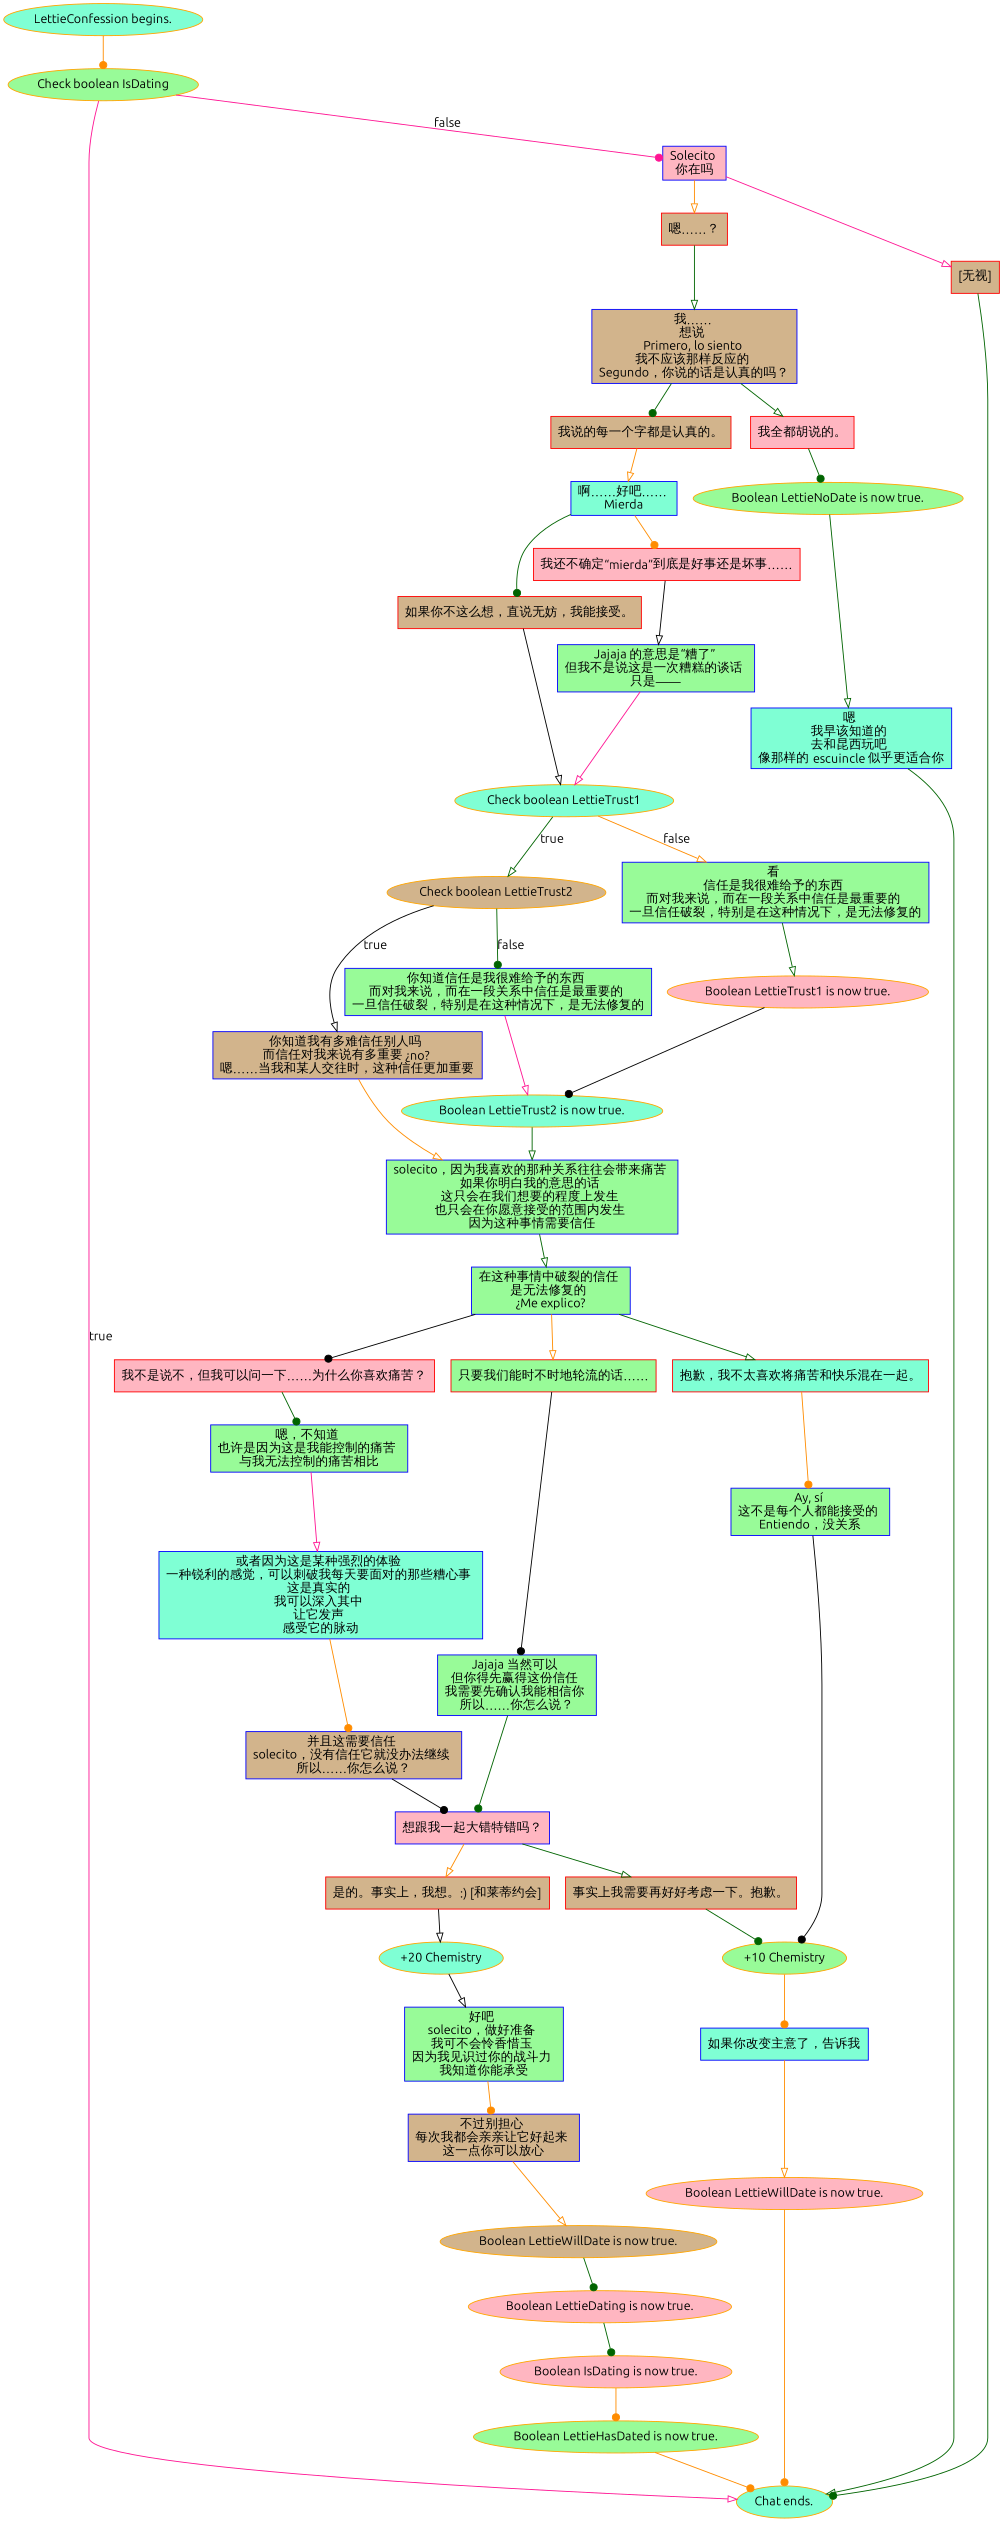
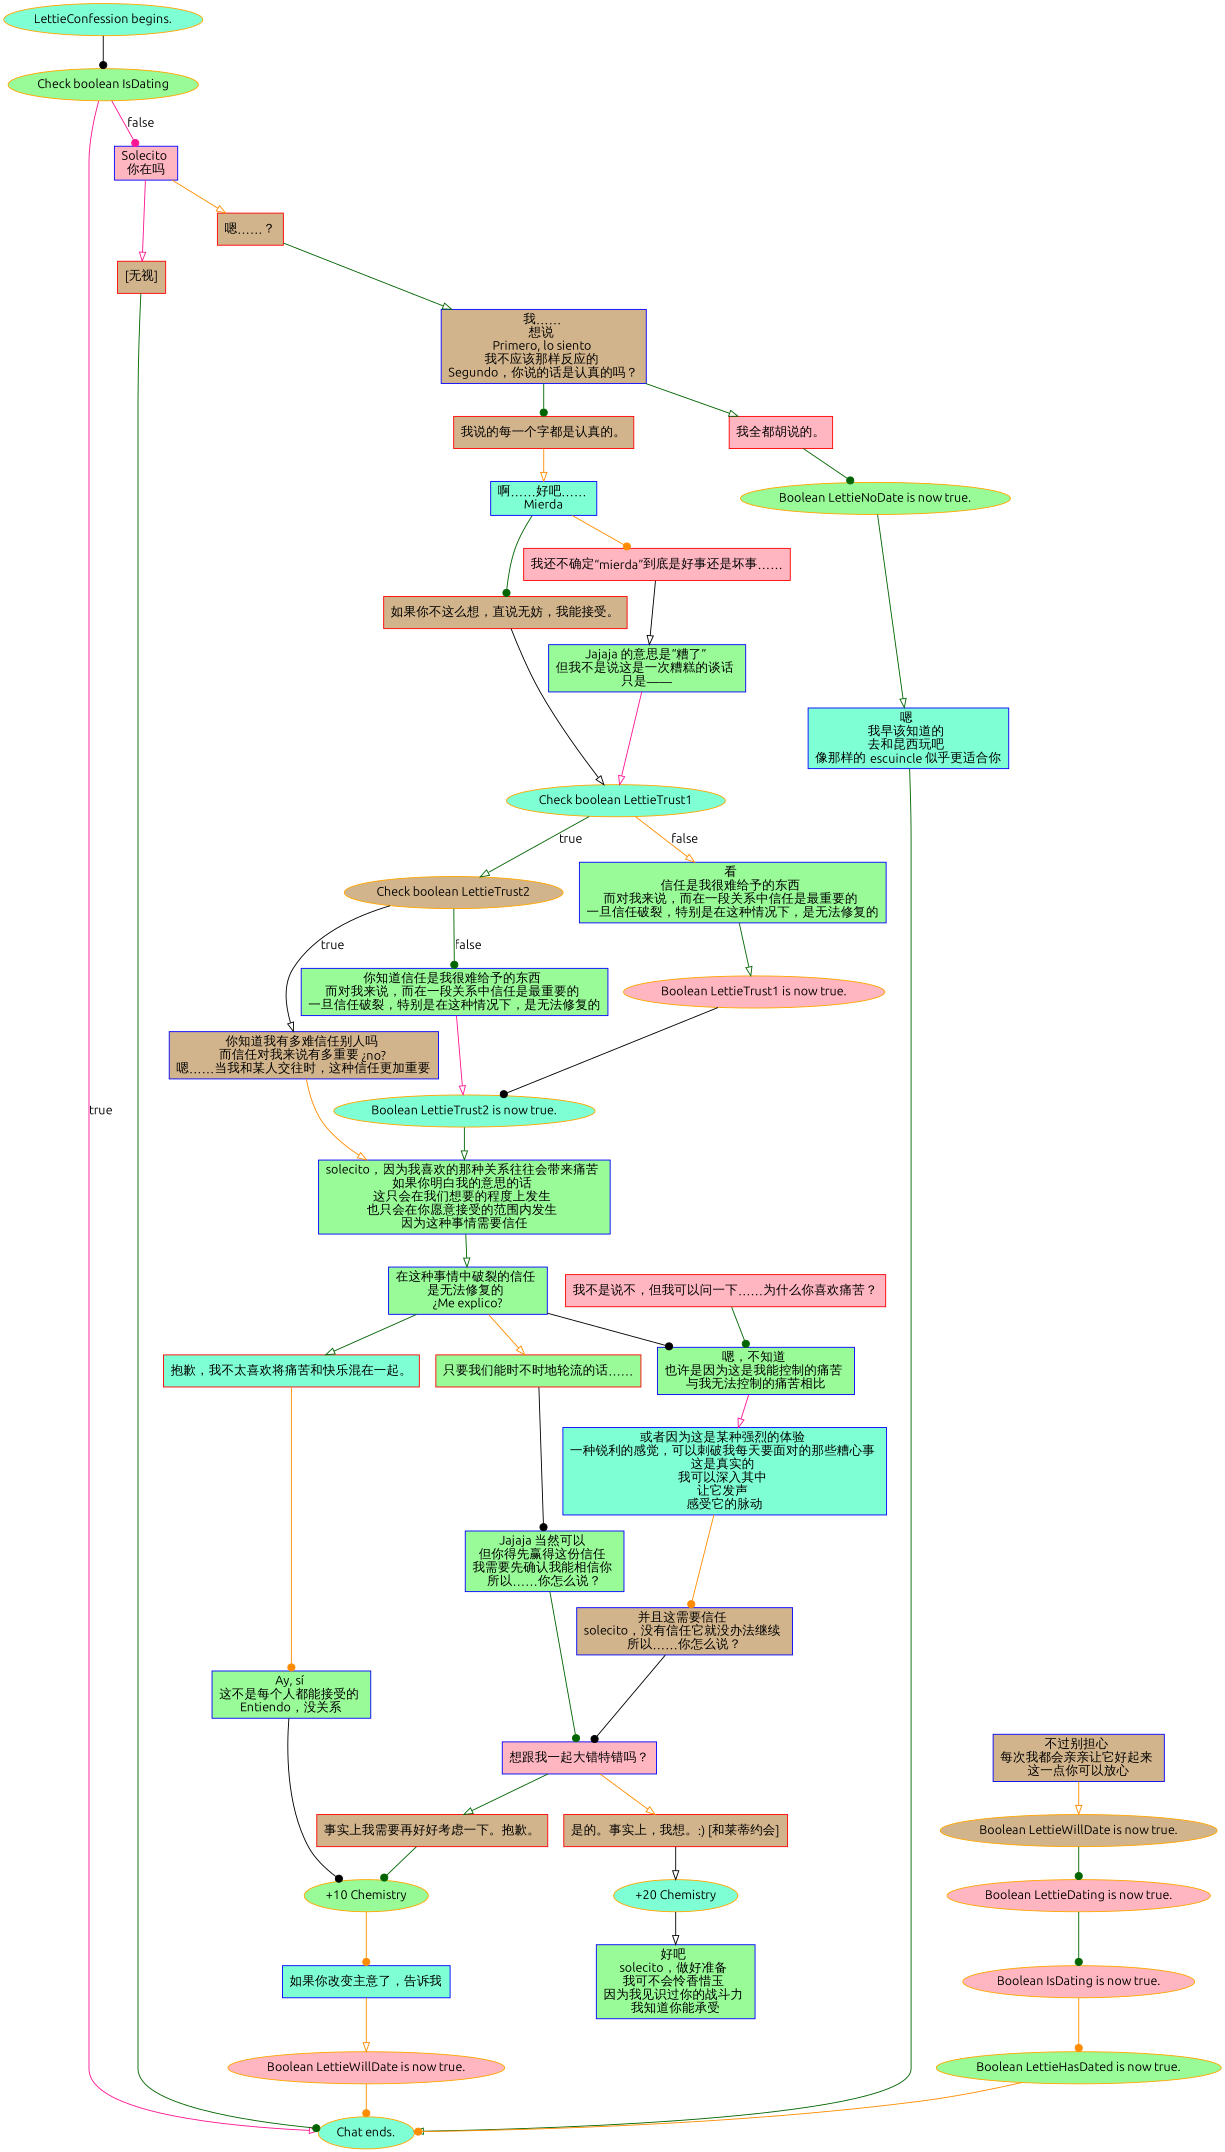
(103, 49) -> (103, 49)
(404, 1336) -> (606, 1329)
(489, 2094) -> none
